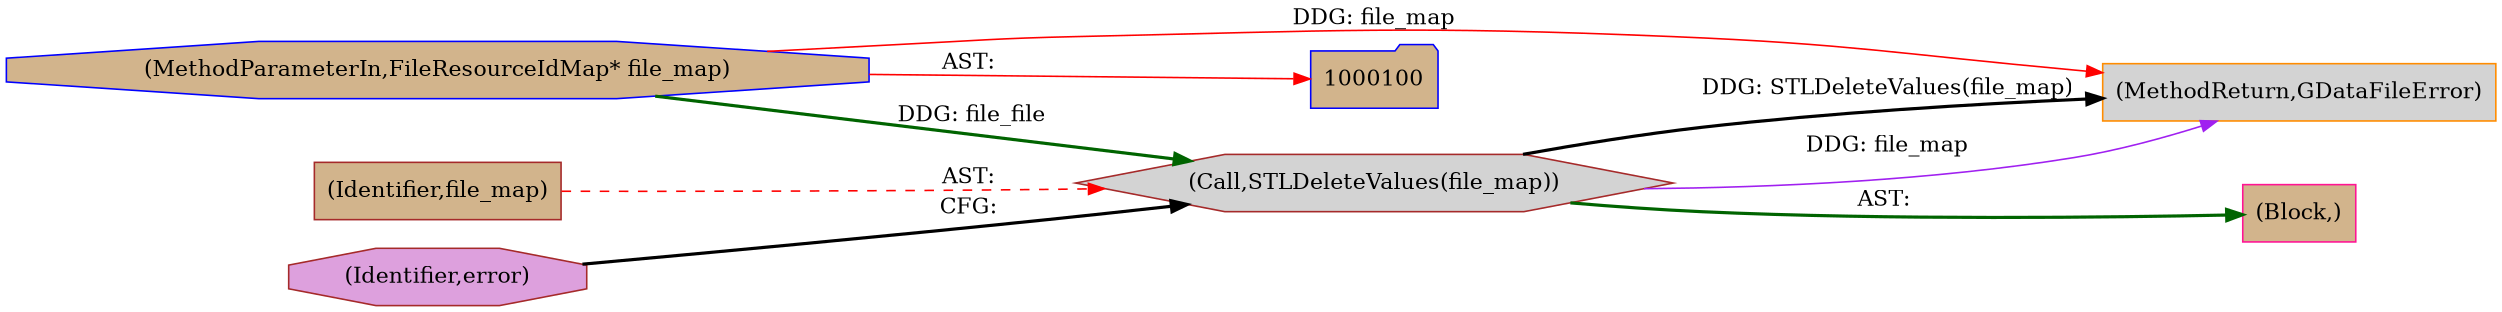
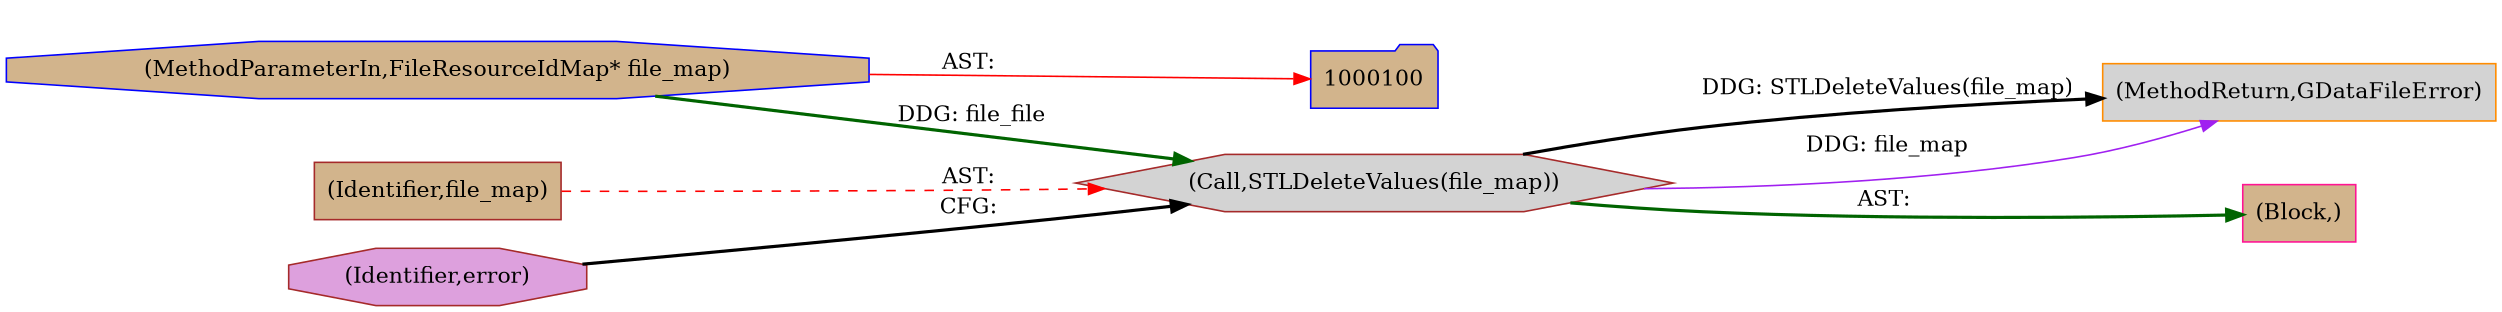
(1427, 30) -> none
